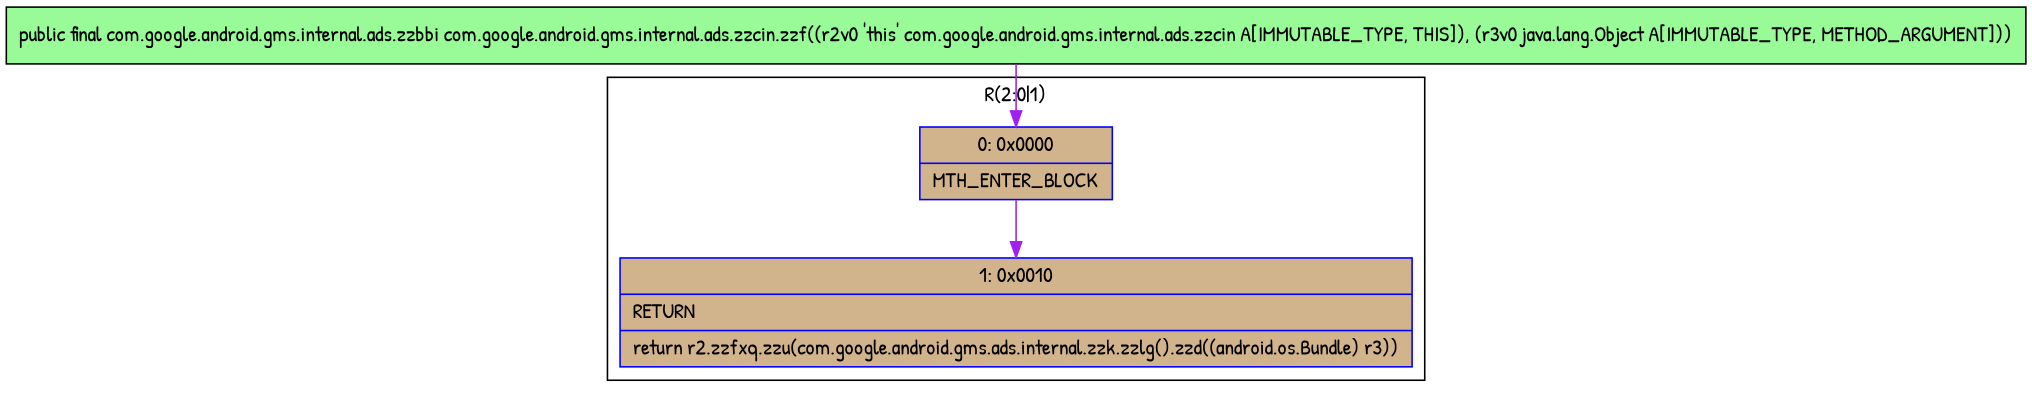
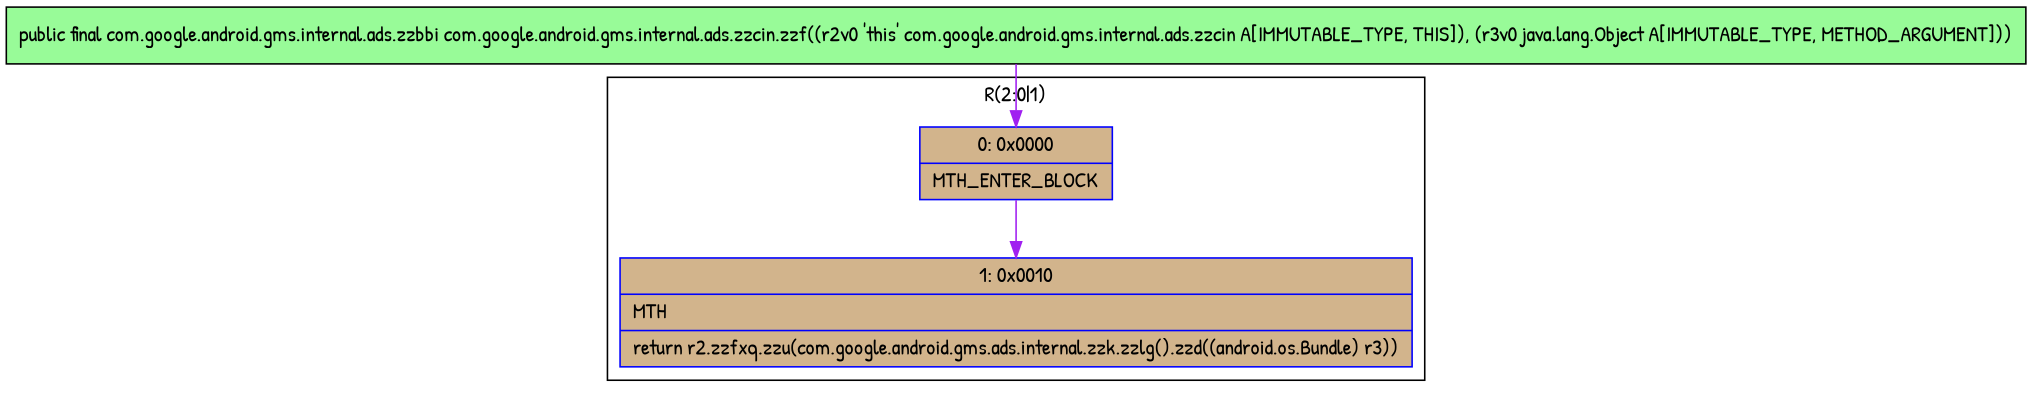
(664, 312) -> (650, 312)
